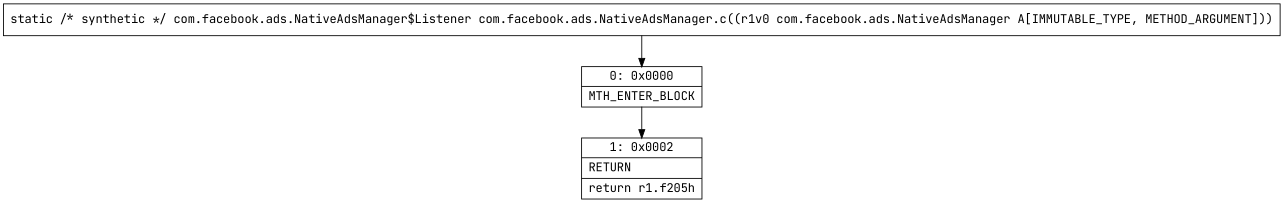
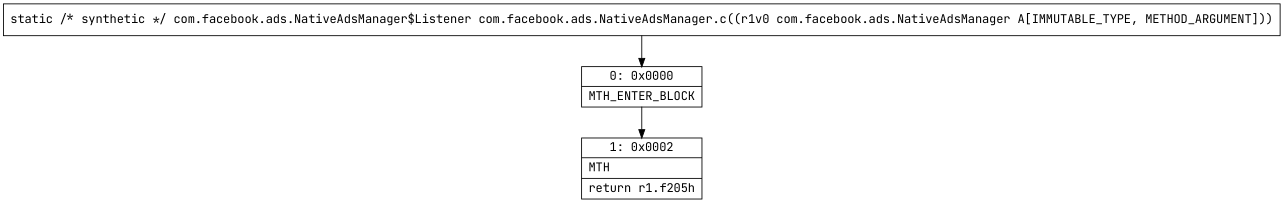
(610, 168) -> (599, 168)
